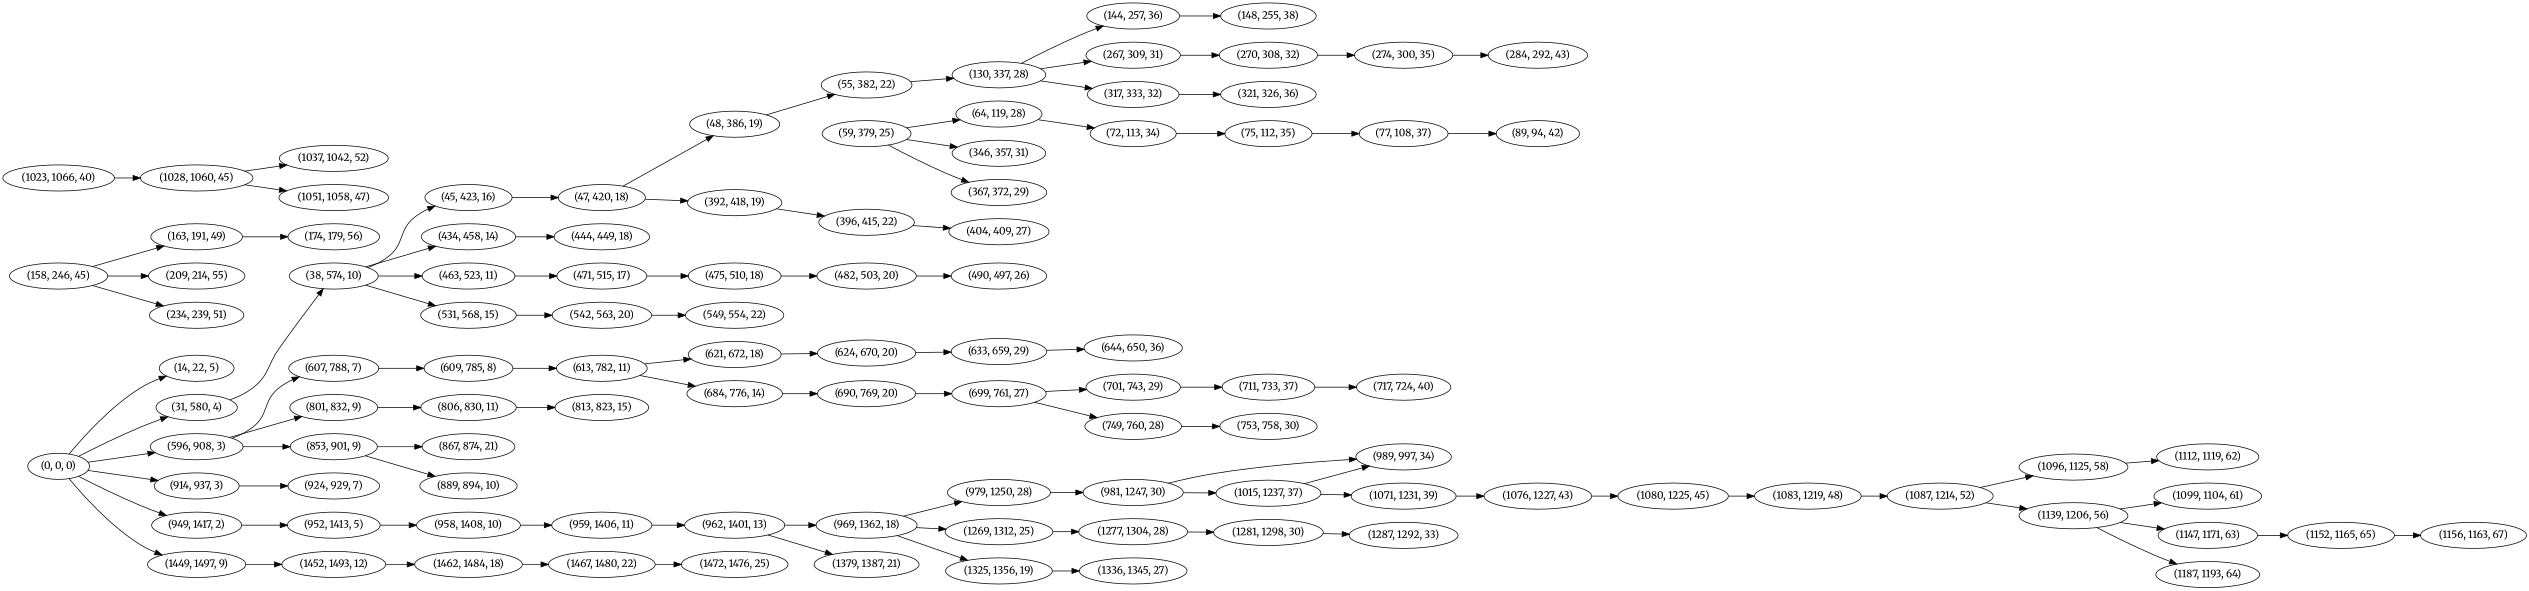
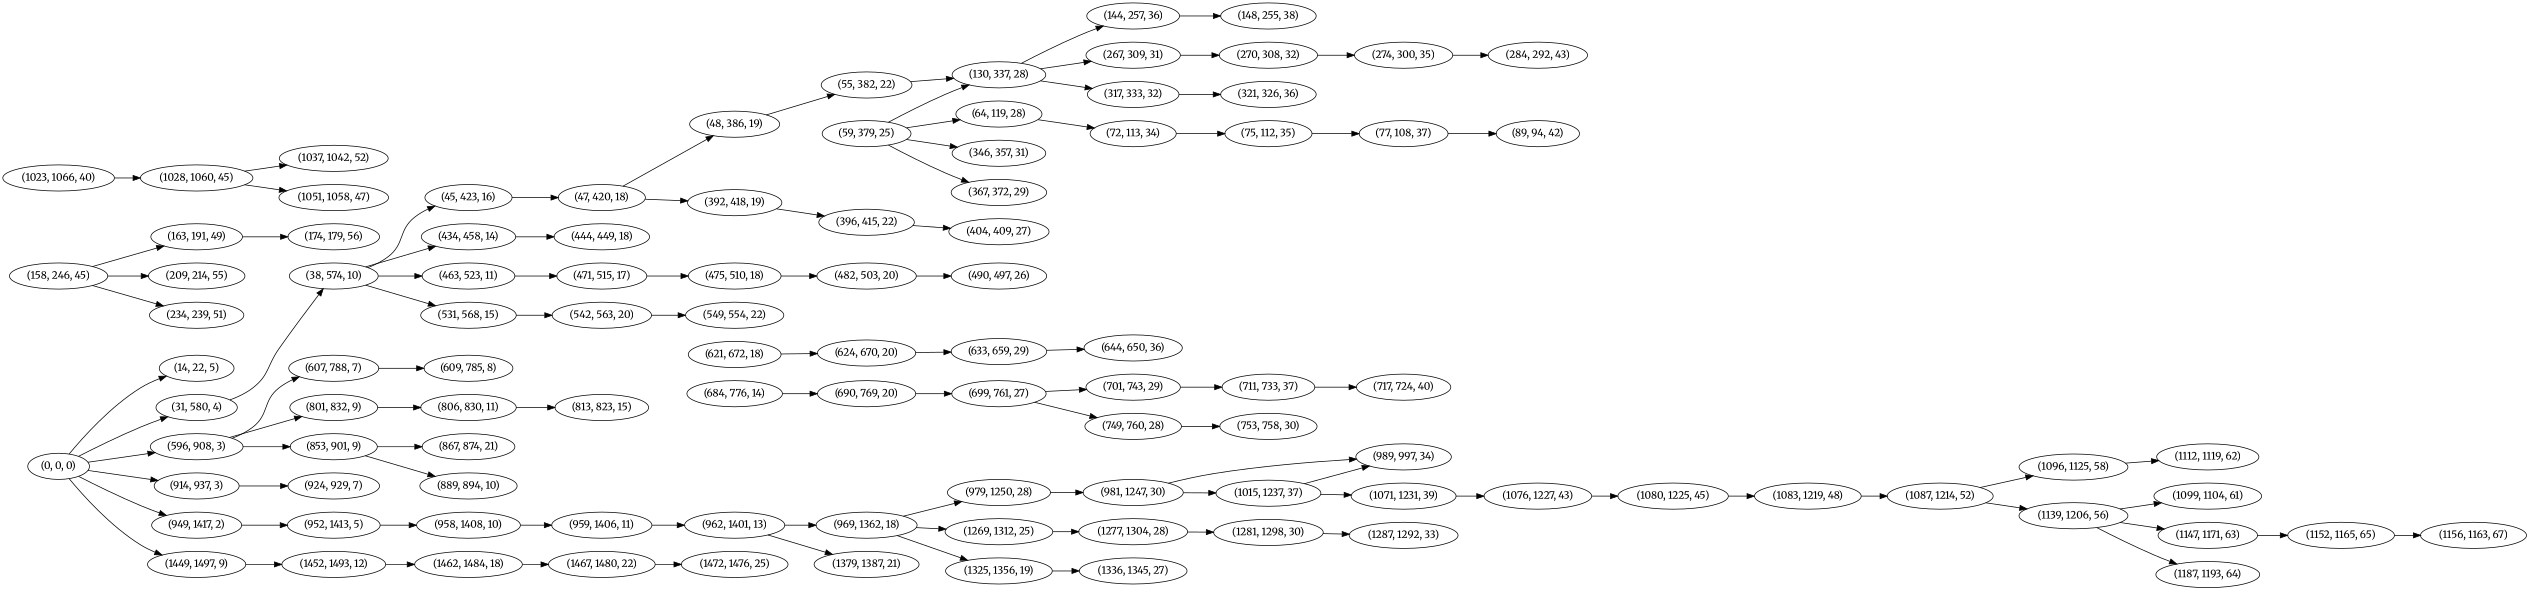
none -> (925, 104)
(602, 368) -> none
